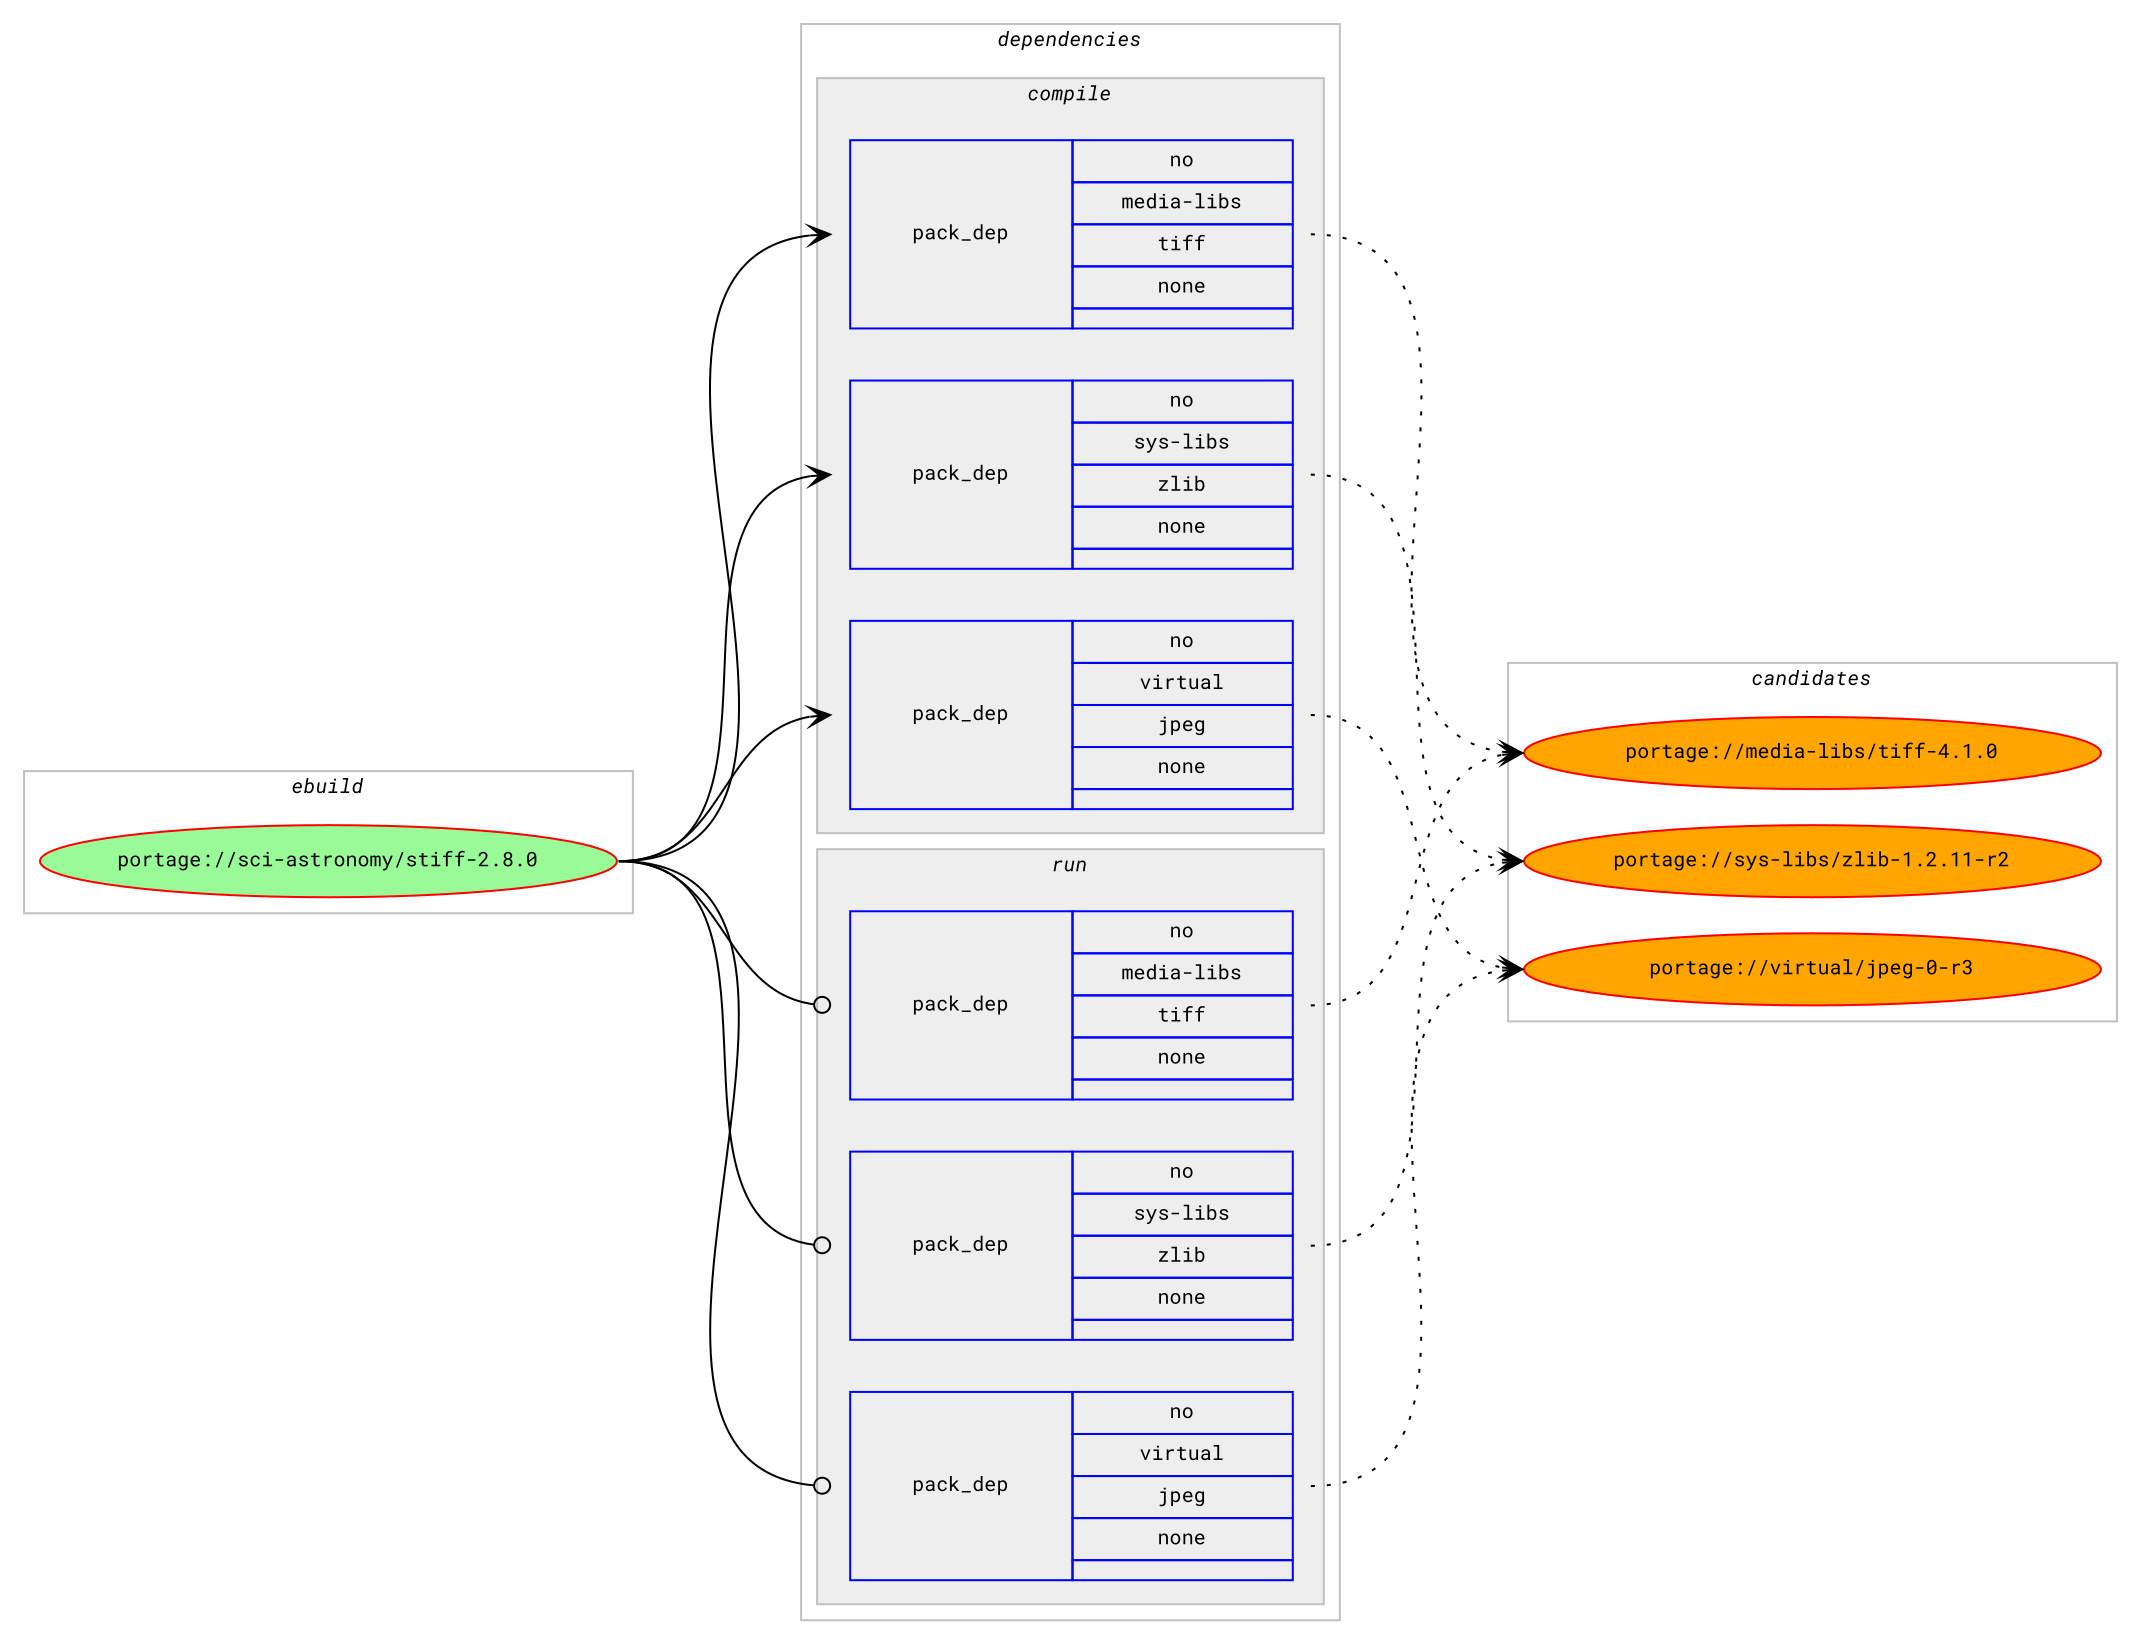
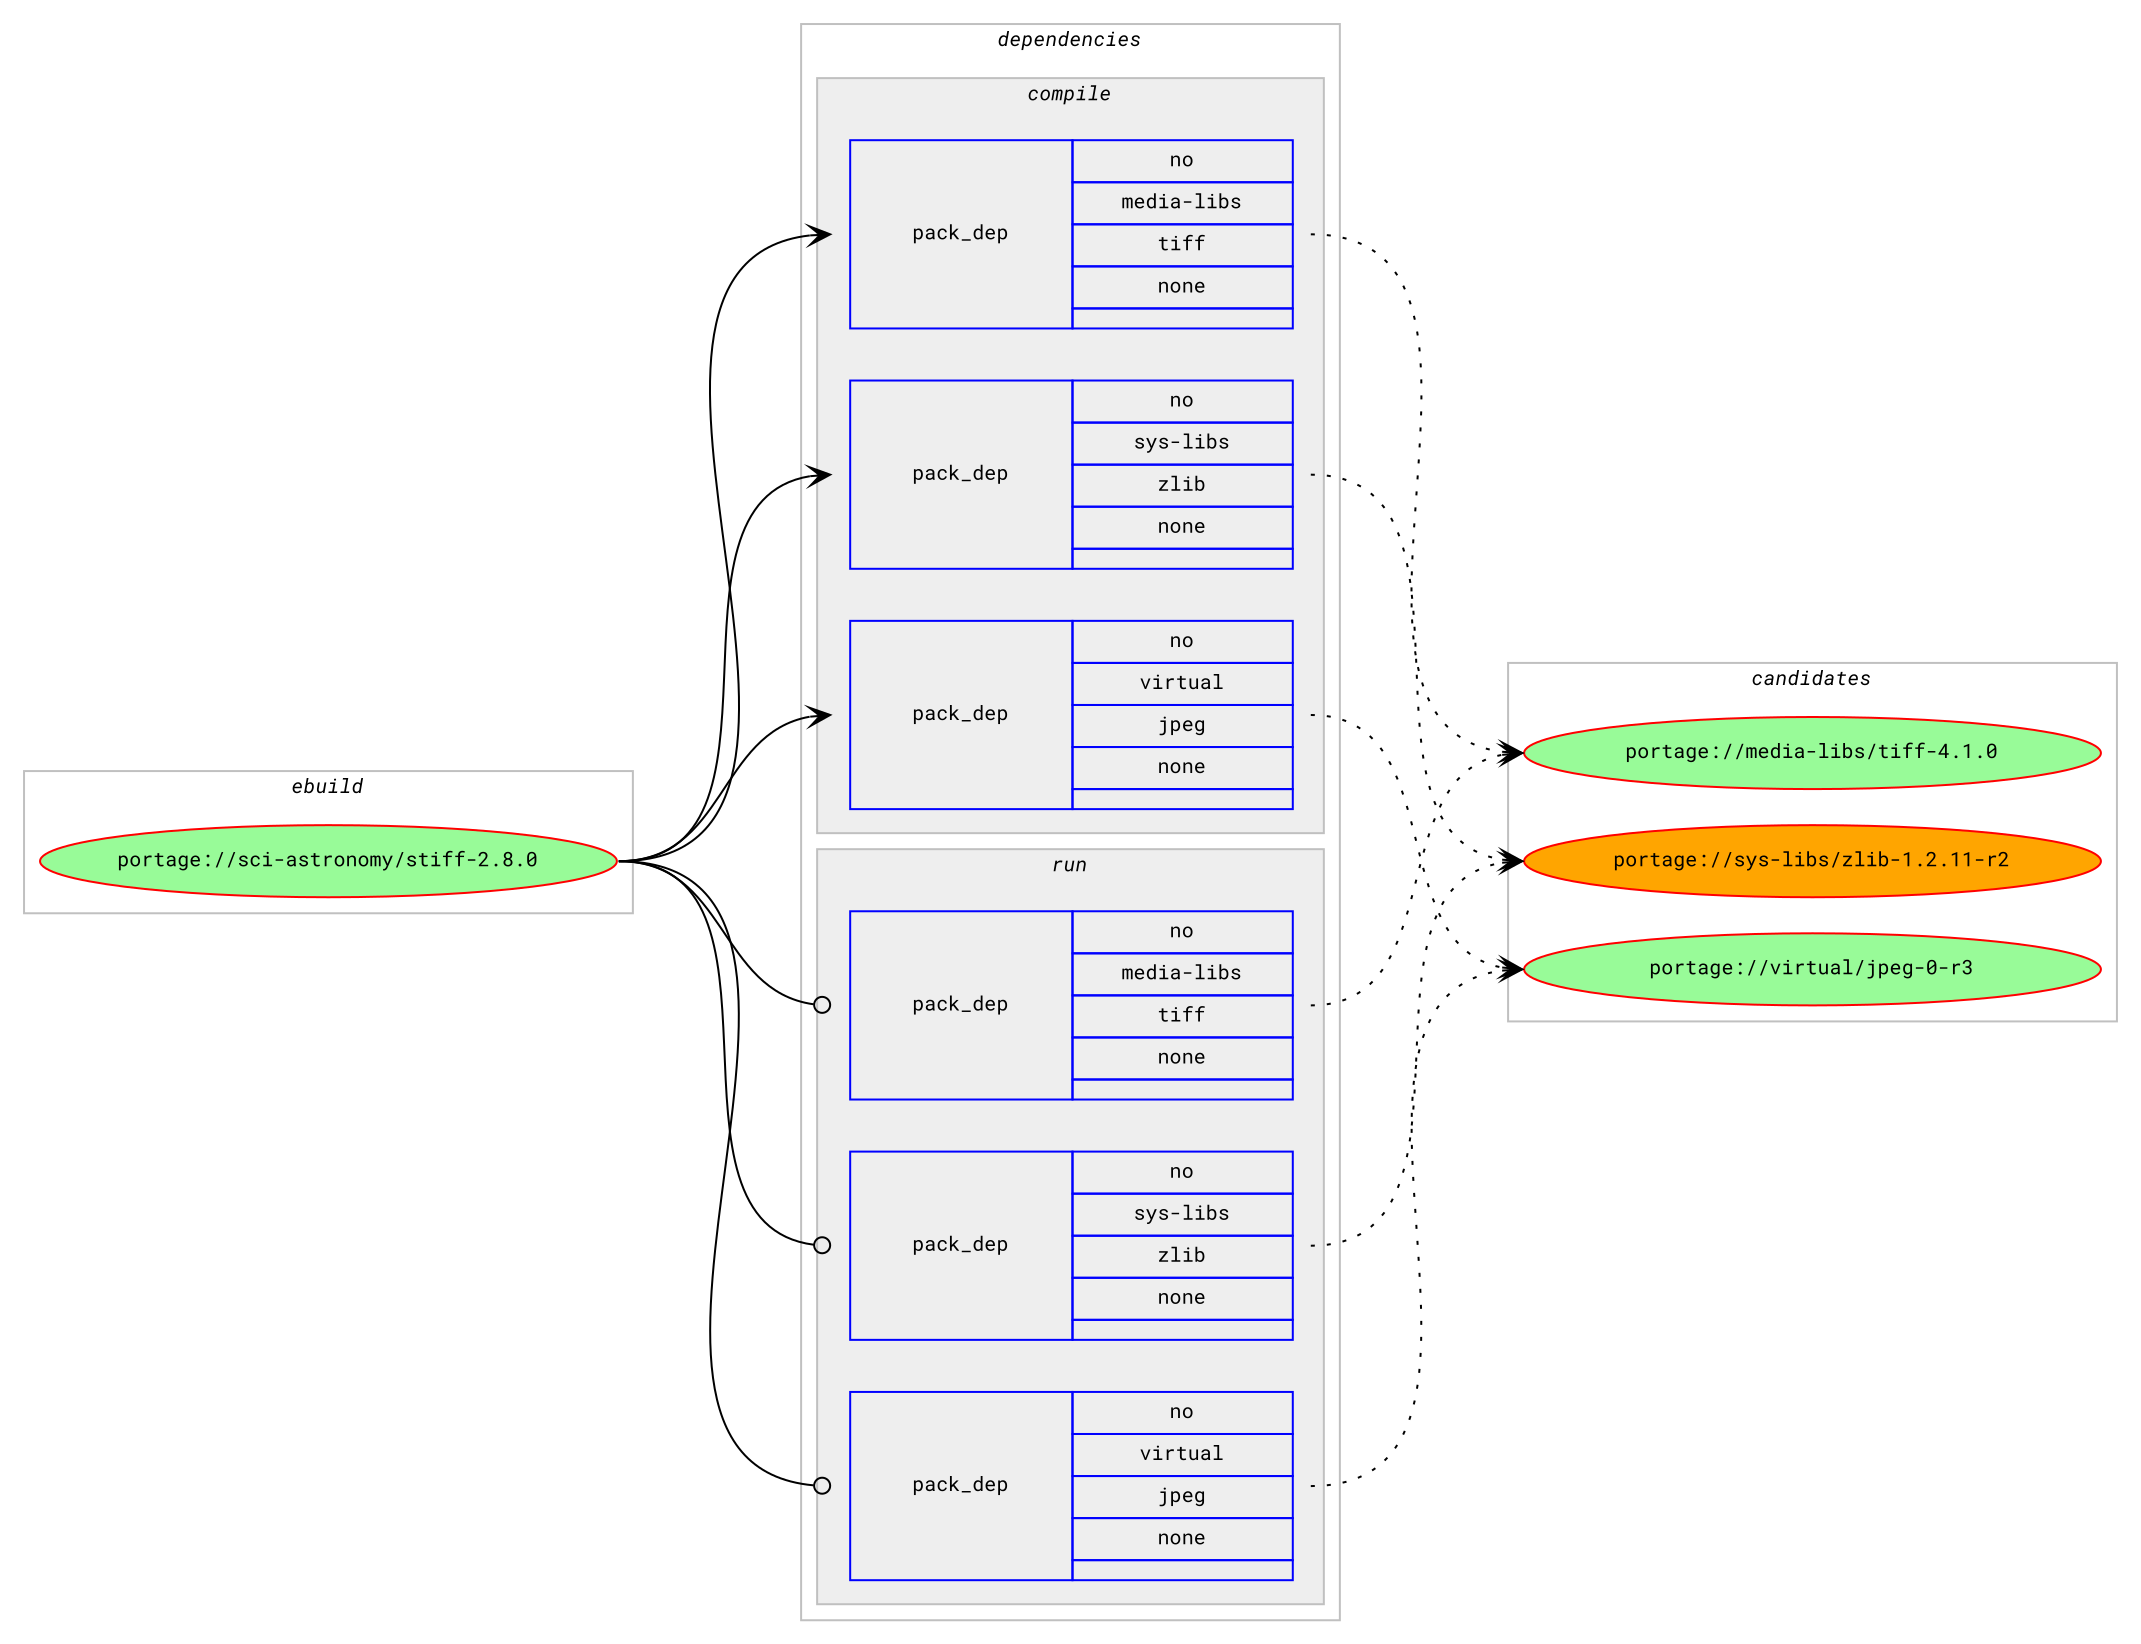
(1813, 753) -> (1813, 753)
(1813, 969) -> (1813, 969)
